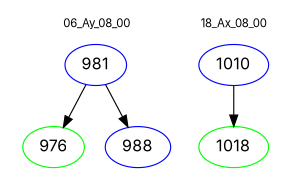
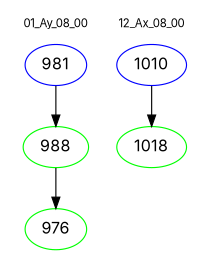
(97, 25) -> (56, 25)
(234, 25) -> (152, 25)
(77, 101) -> (56, 183)
(138, 147) -> (56, 147)
